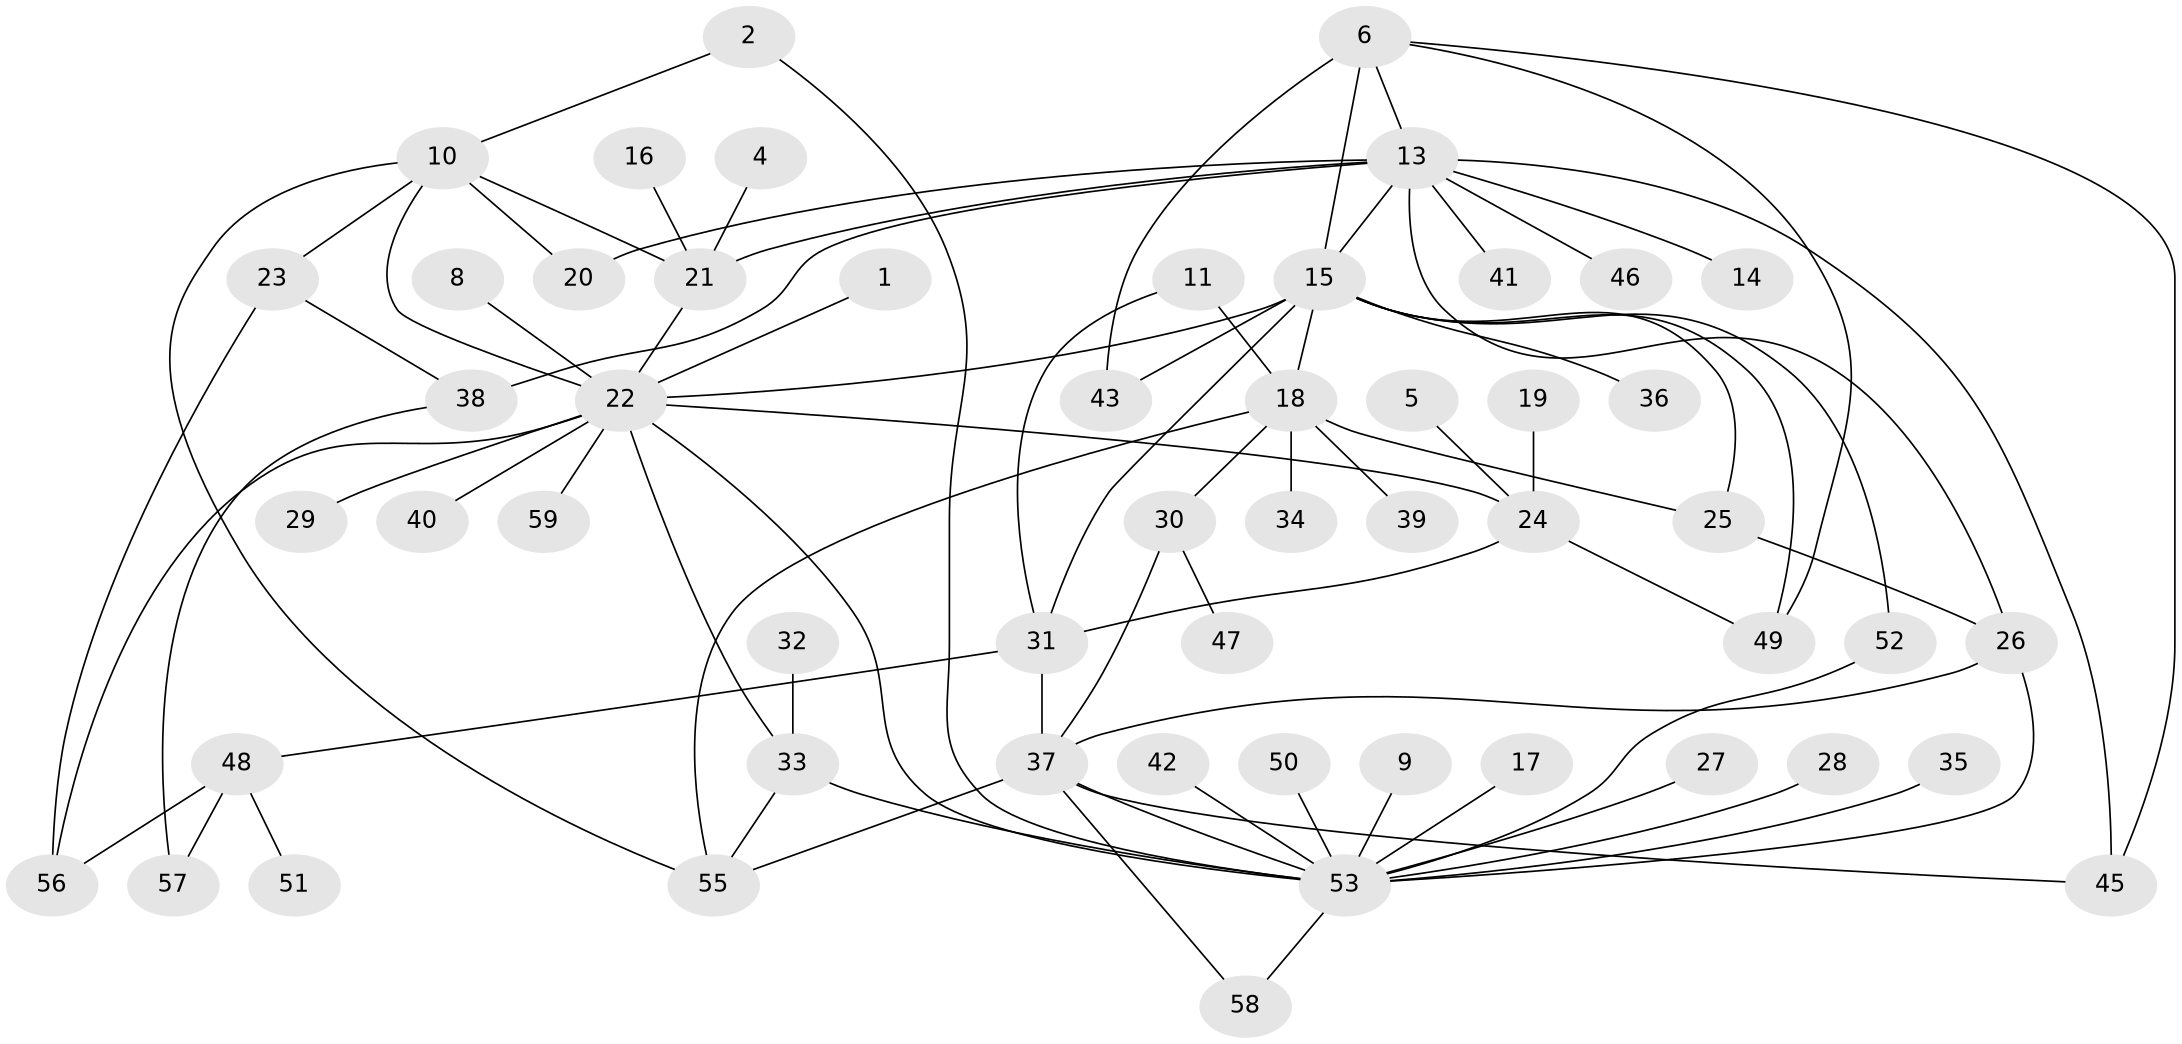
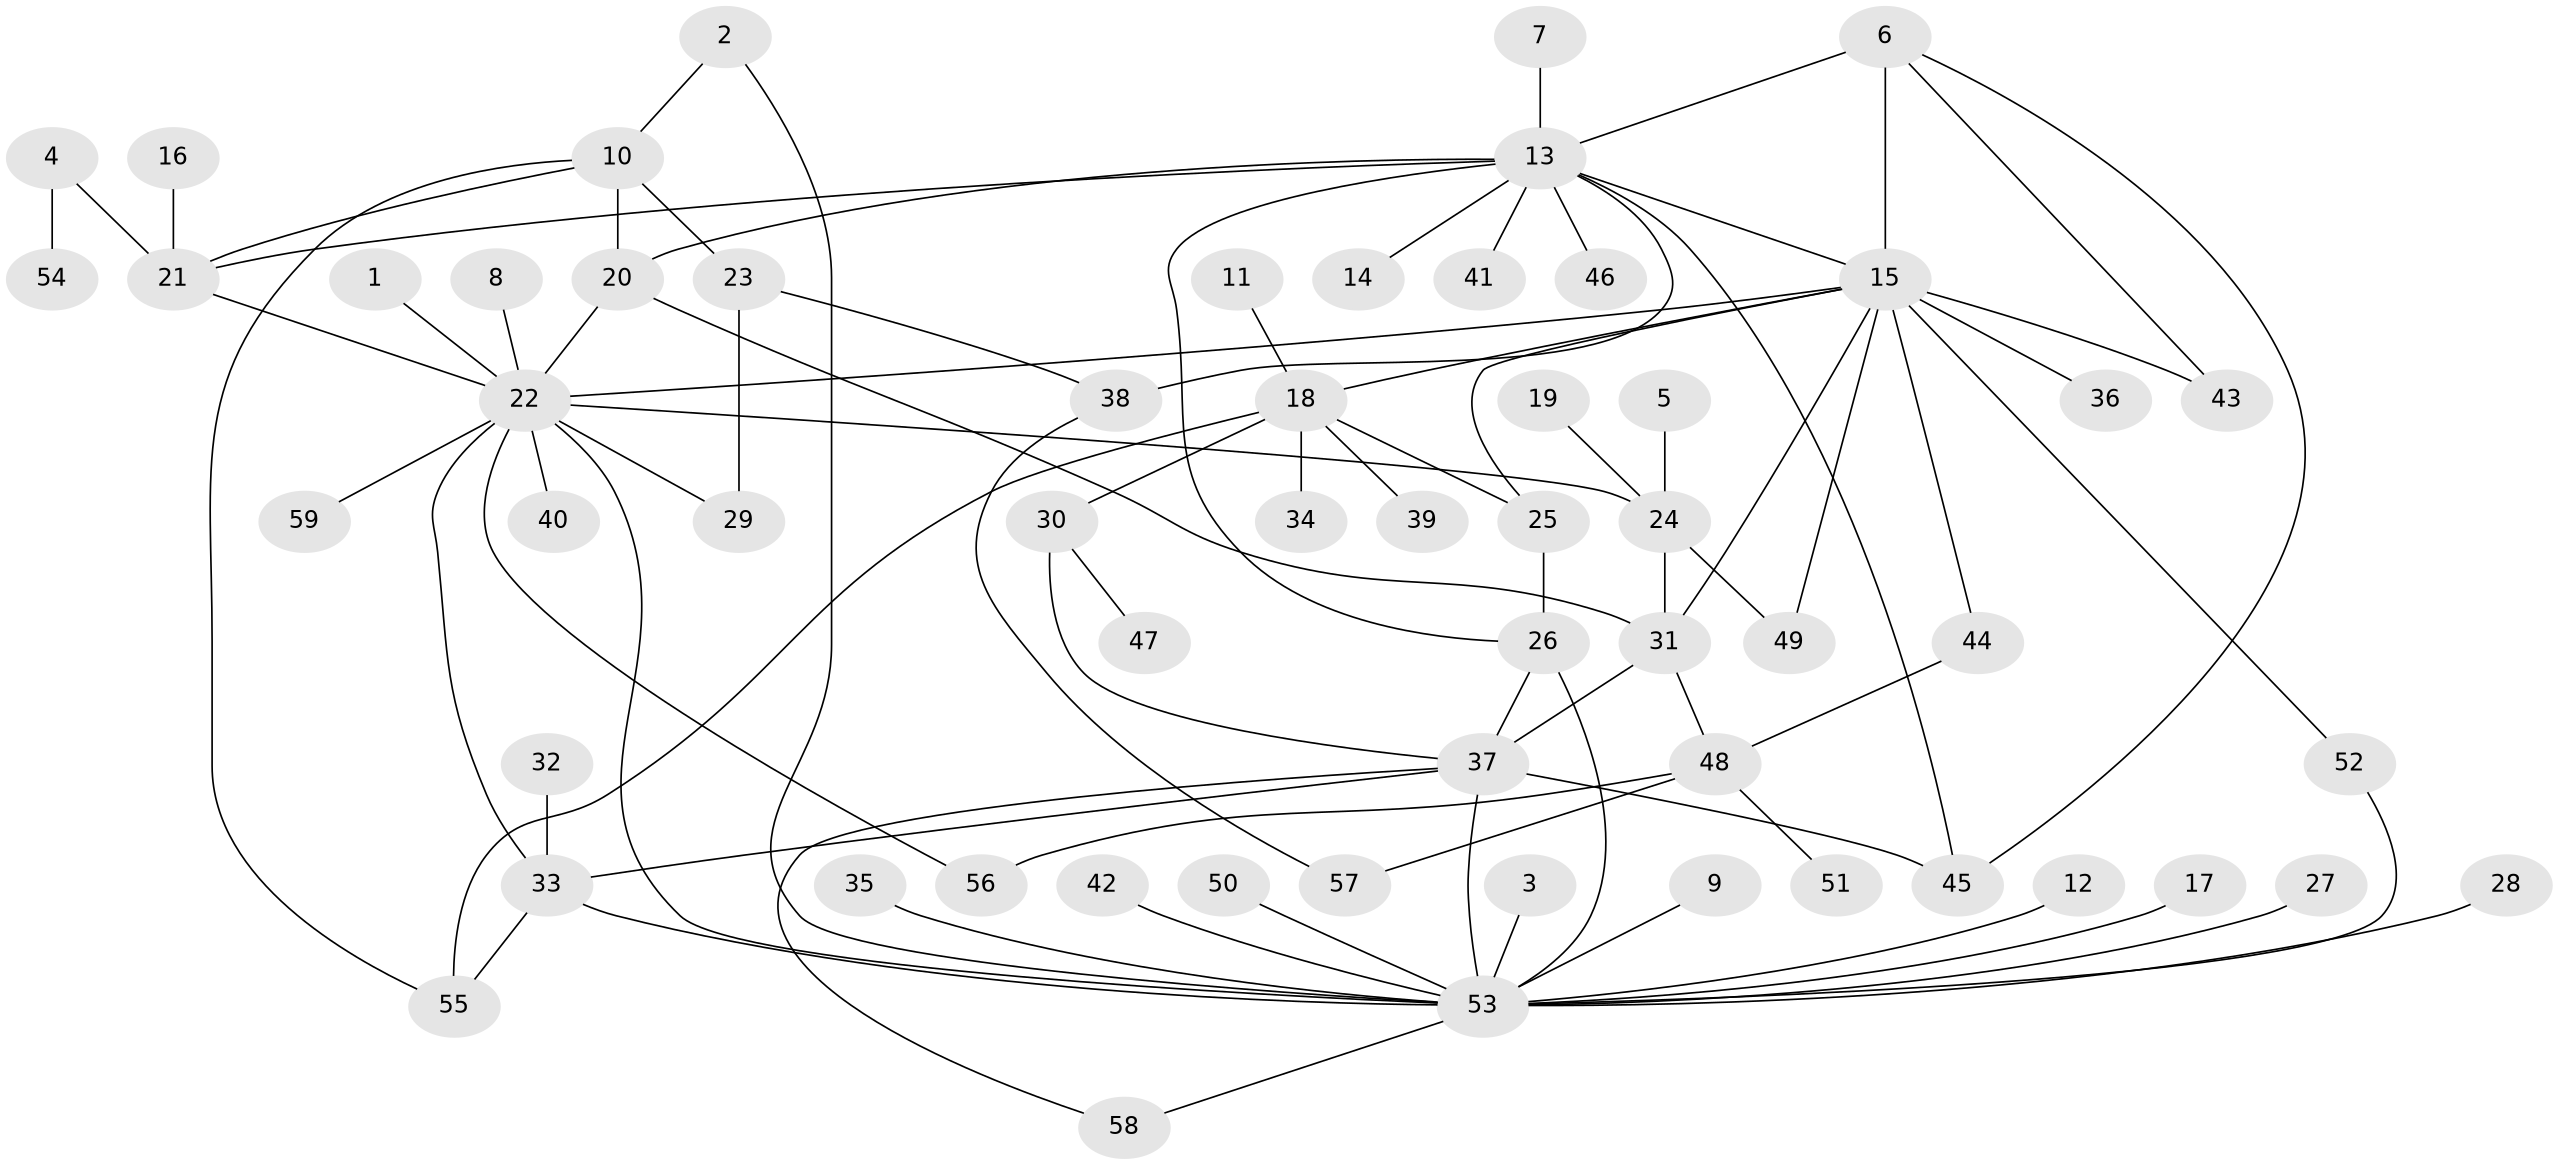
none -> (1540, 37)
(1784, 220) -> none
none -> (52, 279)
(425, 327) -> (571, 340)
(1026, 421) -> (1131, 500)
(119, 569) -> (739, 401)
none -> (1978, 643)
(878, 825) -> (1014, 821)
none -> (1530, 885)
none -> (2079, 885)
